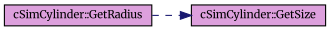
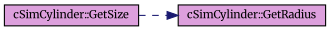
(166, 15) -> (153, 15)
